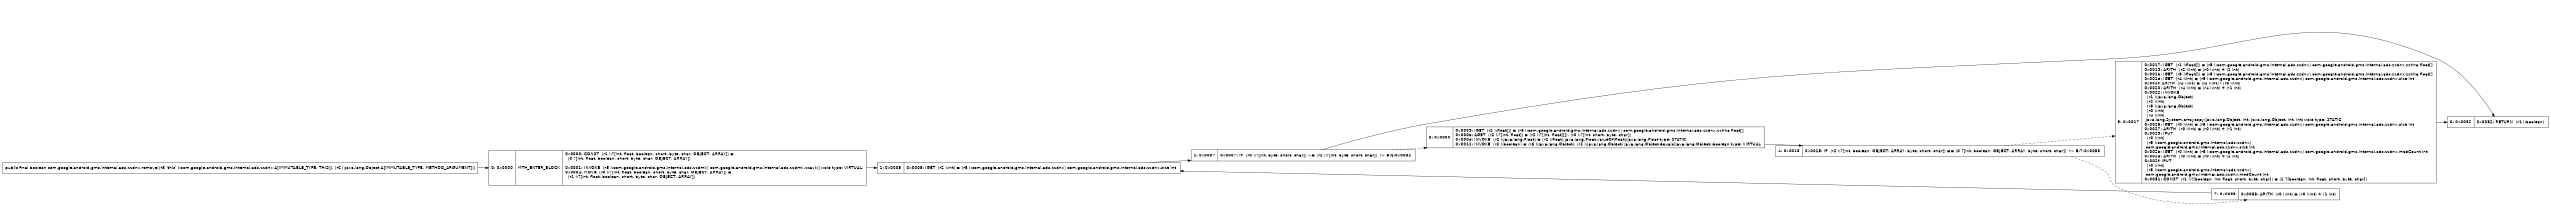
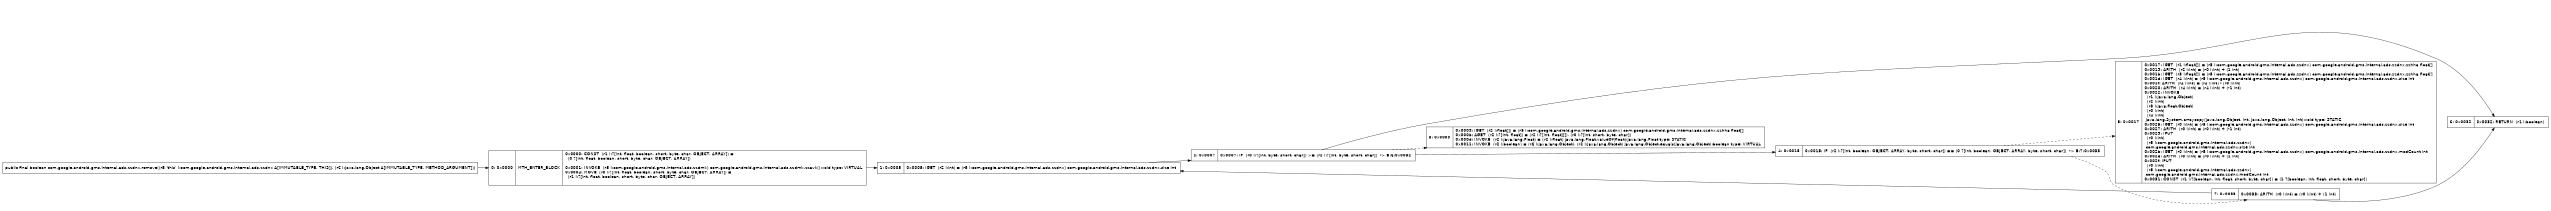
(2169, 106) -> (2169, 106)
(2440, 122) -> (2415, 193)
(1782, 145) -> (1594, 153)
